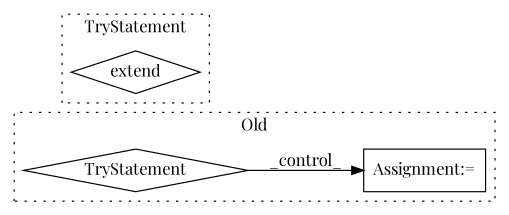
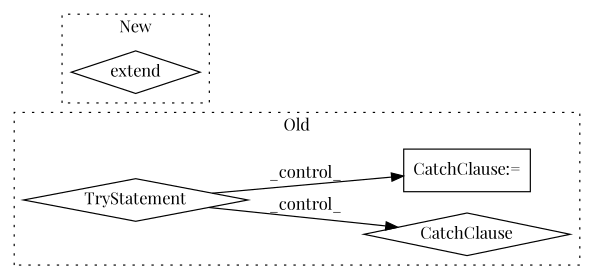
(136, 28) -> (136, 28)
(425, 170) -> (467, 170)
none -> (467, 234)
